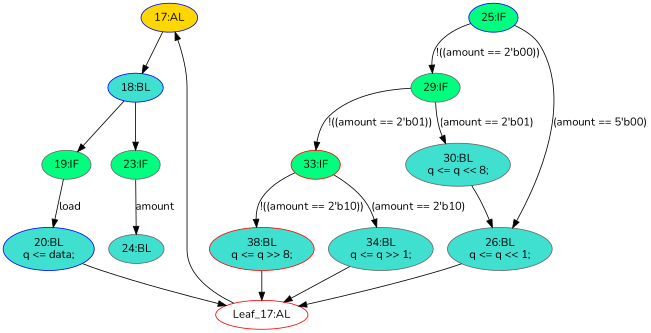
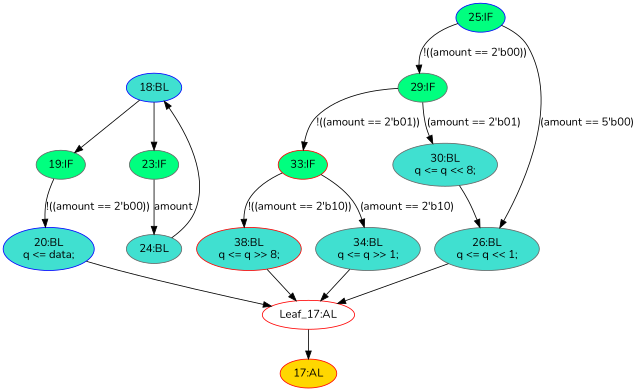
(169, 18) -> (308, 374)
(154, 49) -> (198, 174)
(70, 207) -> (99, 207)
